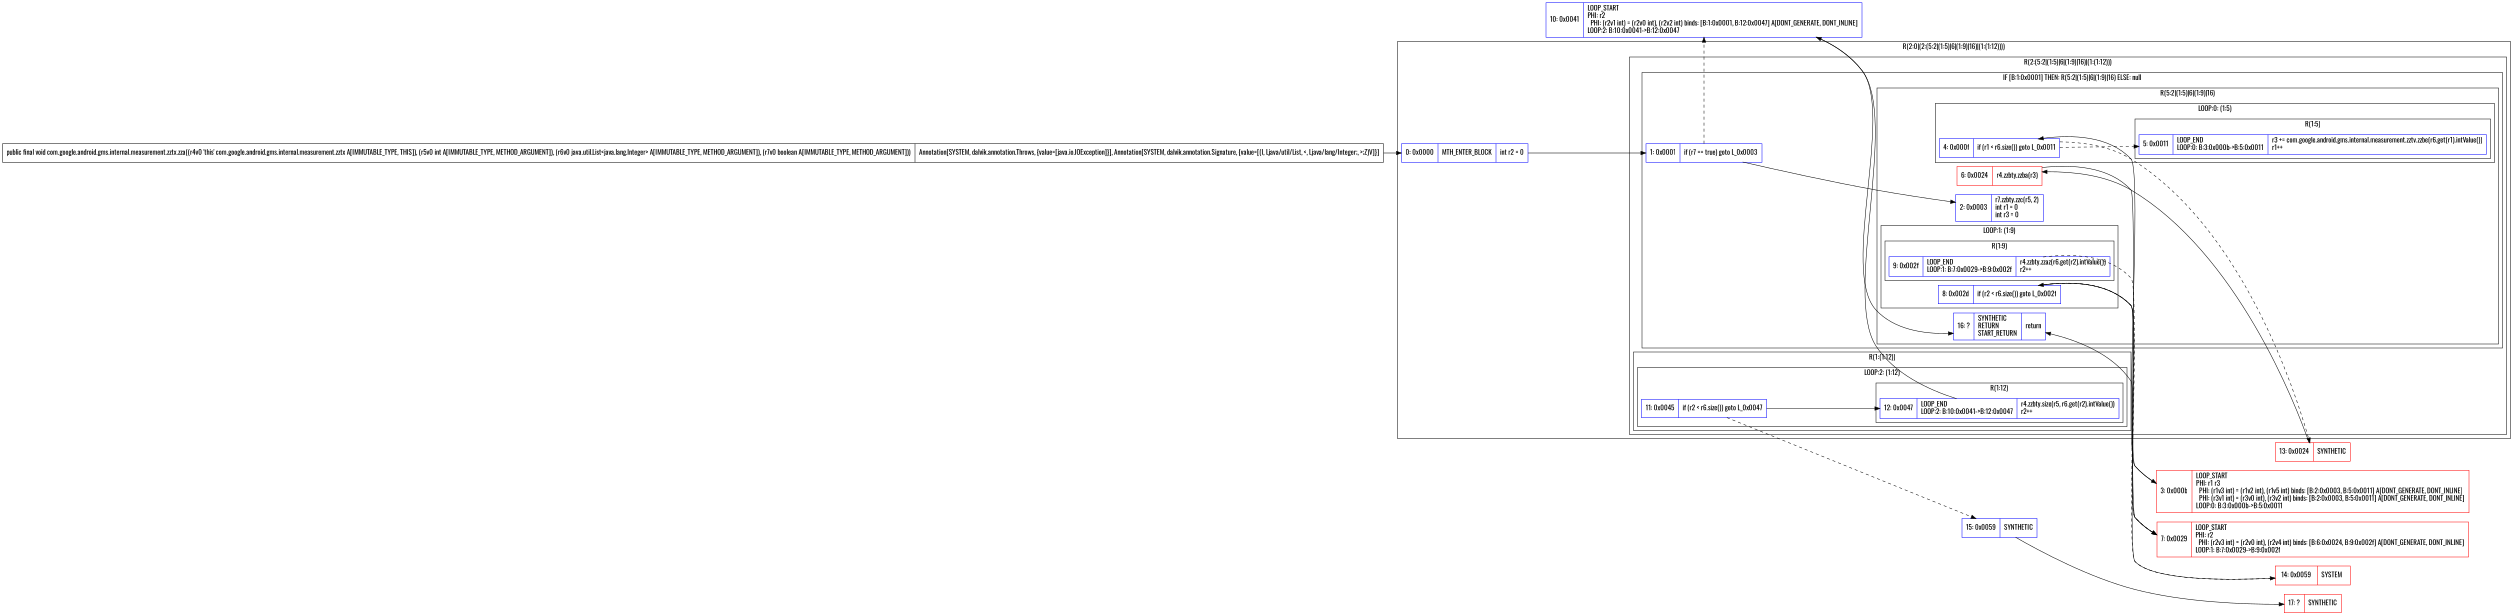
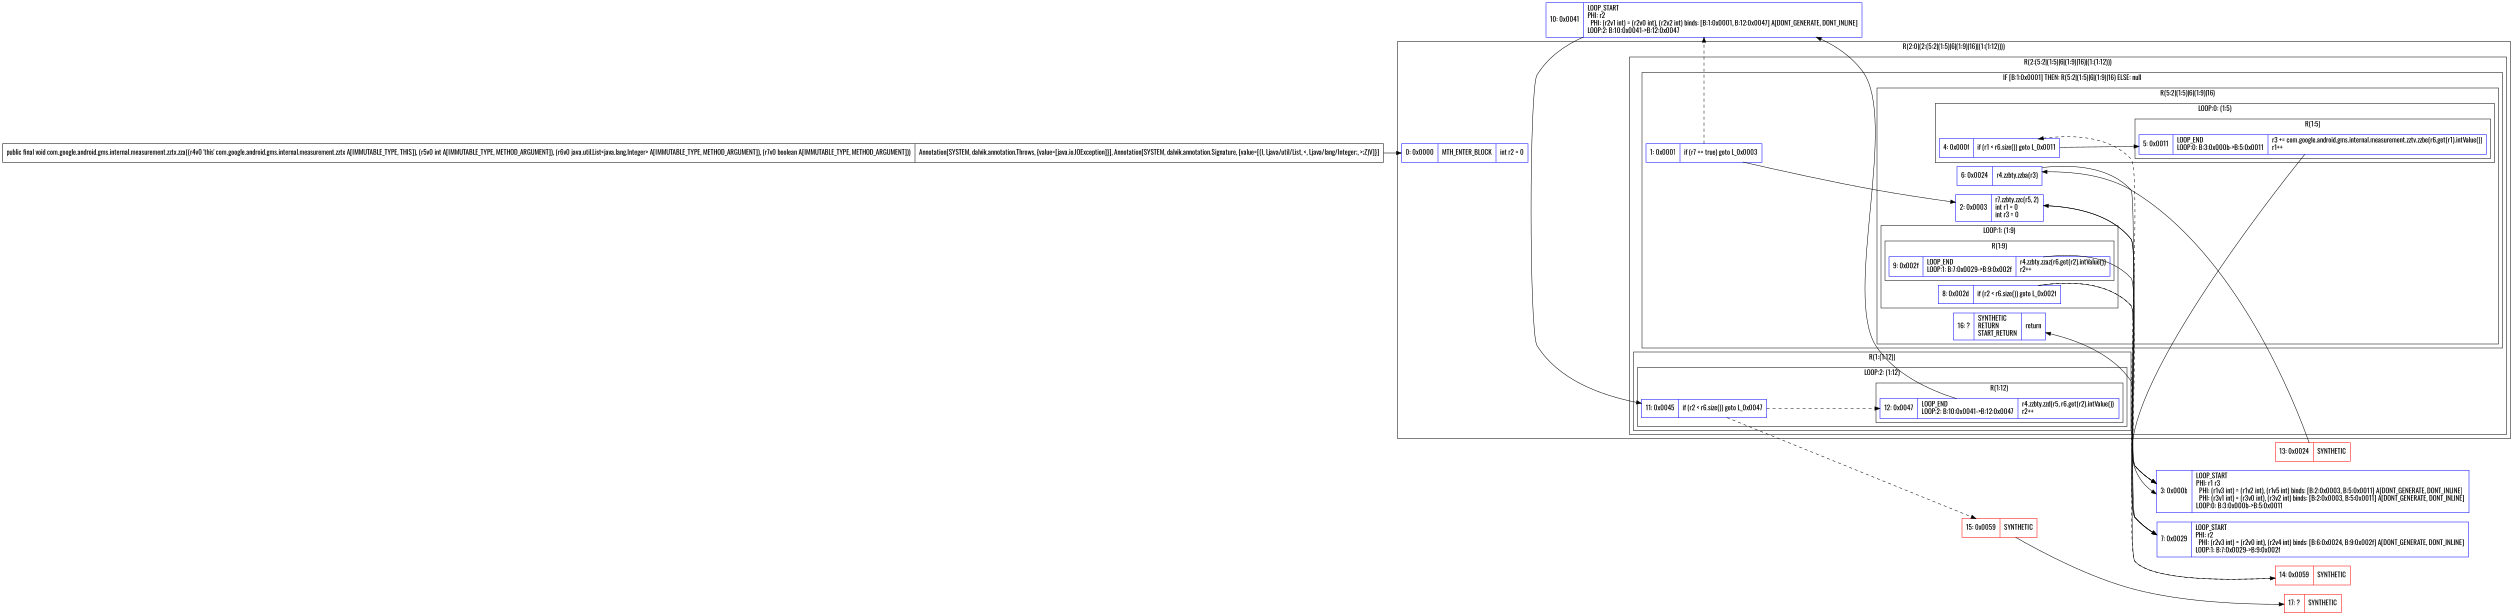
(2086, 147) -> (2097, 147)
(1584, 153) -> none
(2000, 176) -> (2000, 176)
(2134, 183) -> (2134, 183)
(1867, 201) -> (1531, 239)
(2223, 252) -> none
(2128, 275) -> (2128, 275)
none -> (2190, 314)
none -> (2133, 315)
(2134, 379) -> (2133, 347)
(2068, 404) -> (2068, 404)
(1821, 408) -> (1821, 408)
(2313, 492) -> (2313, 492)
(2000, 528) -> (2000, 528)
(2313, 540) -> (2313, 540)
(2332, 575) -> (2332, 575)
